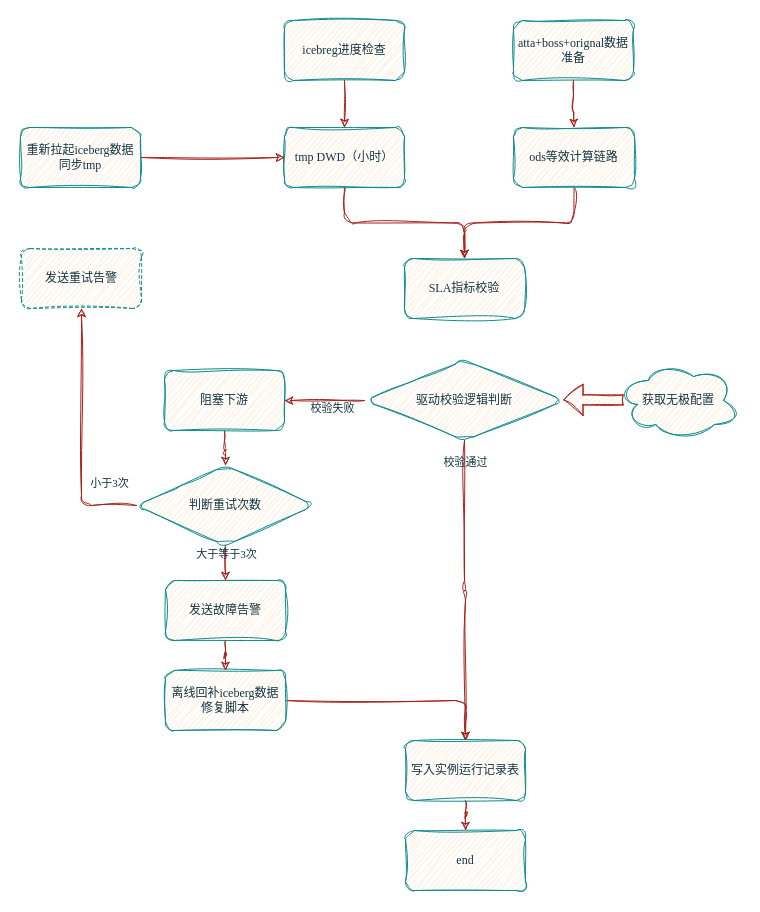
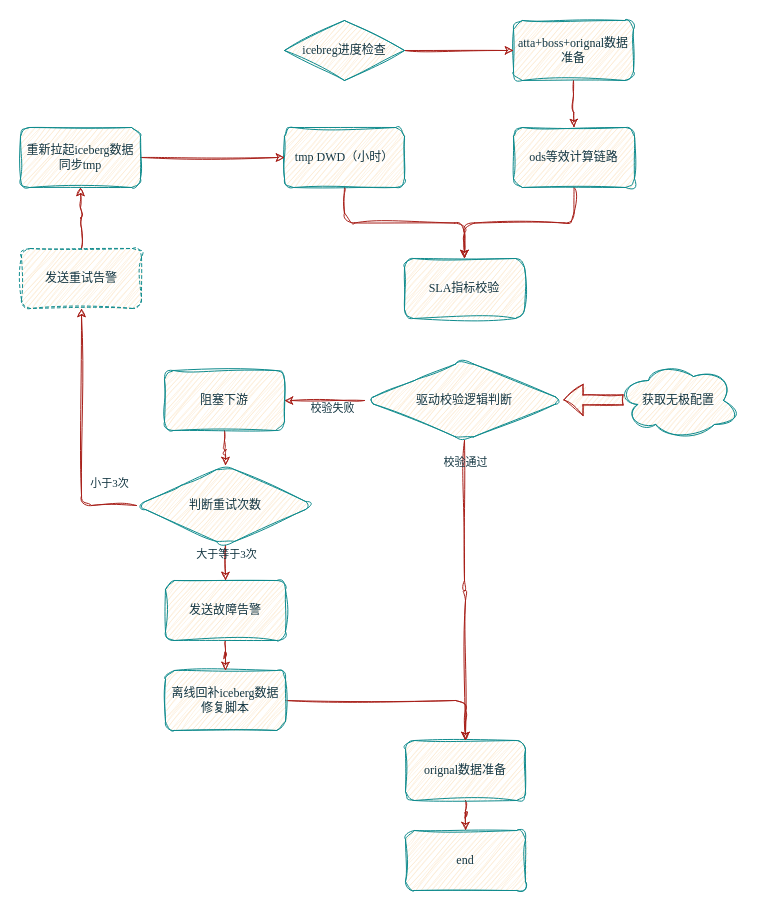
(345, 51) -> (345, 51)
(345, 101) -> (456, 51)
none -> (81, 218)
(466, 771) -> (466, 771)
